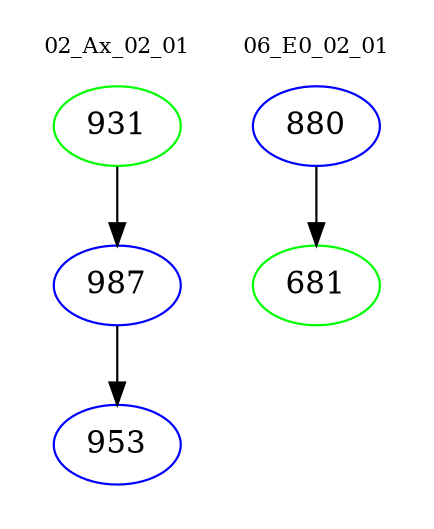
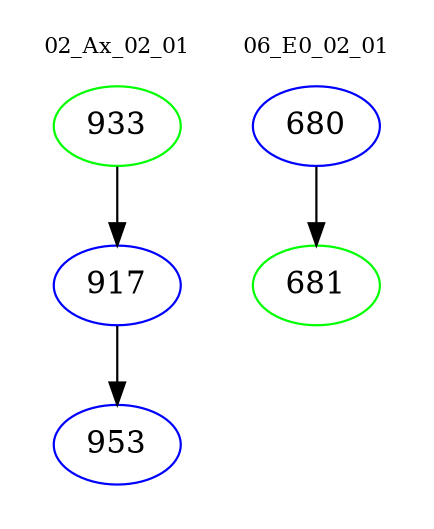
(117, 126) -> (117, 126)
(316, 126) -> (316, 126)
(117, 285) -> (117, 285)
